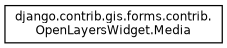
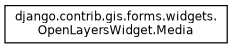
(114, 24) -> (116, 24)
